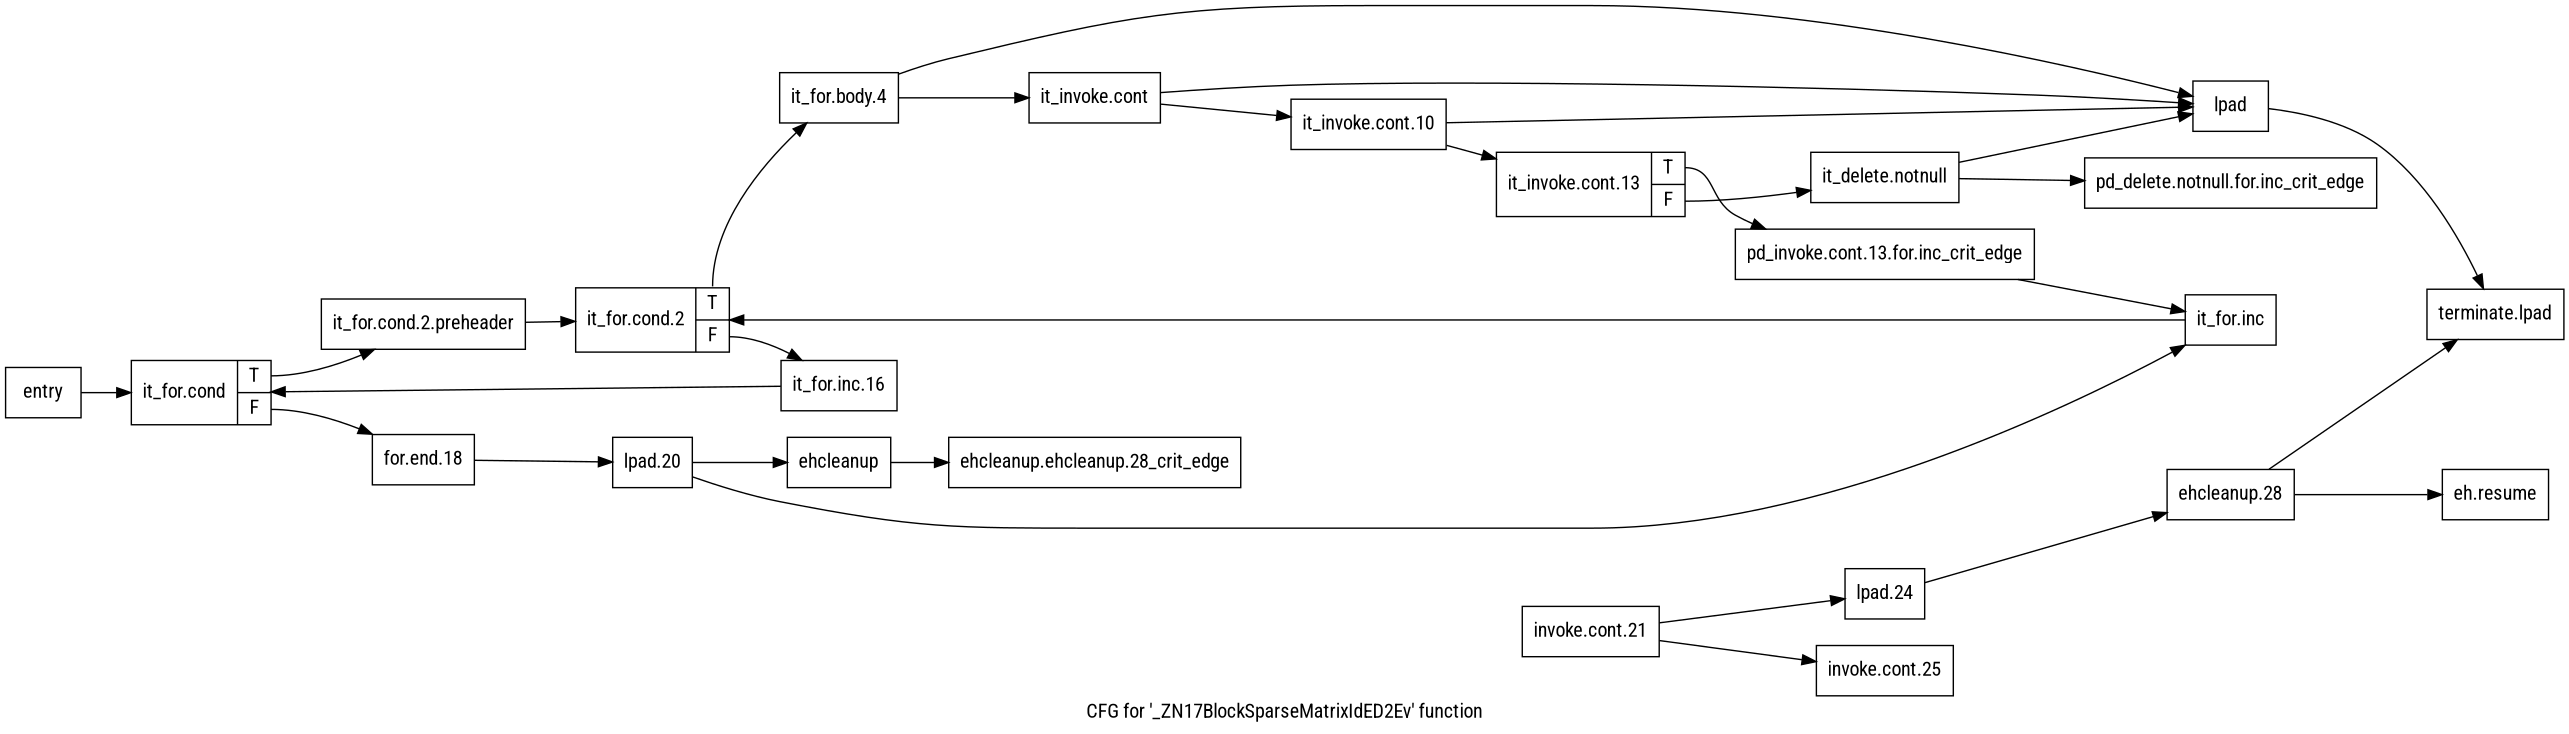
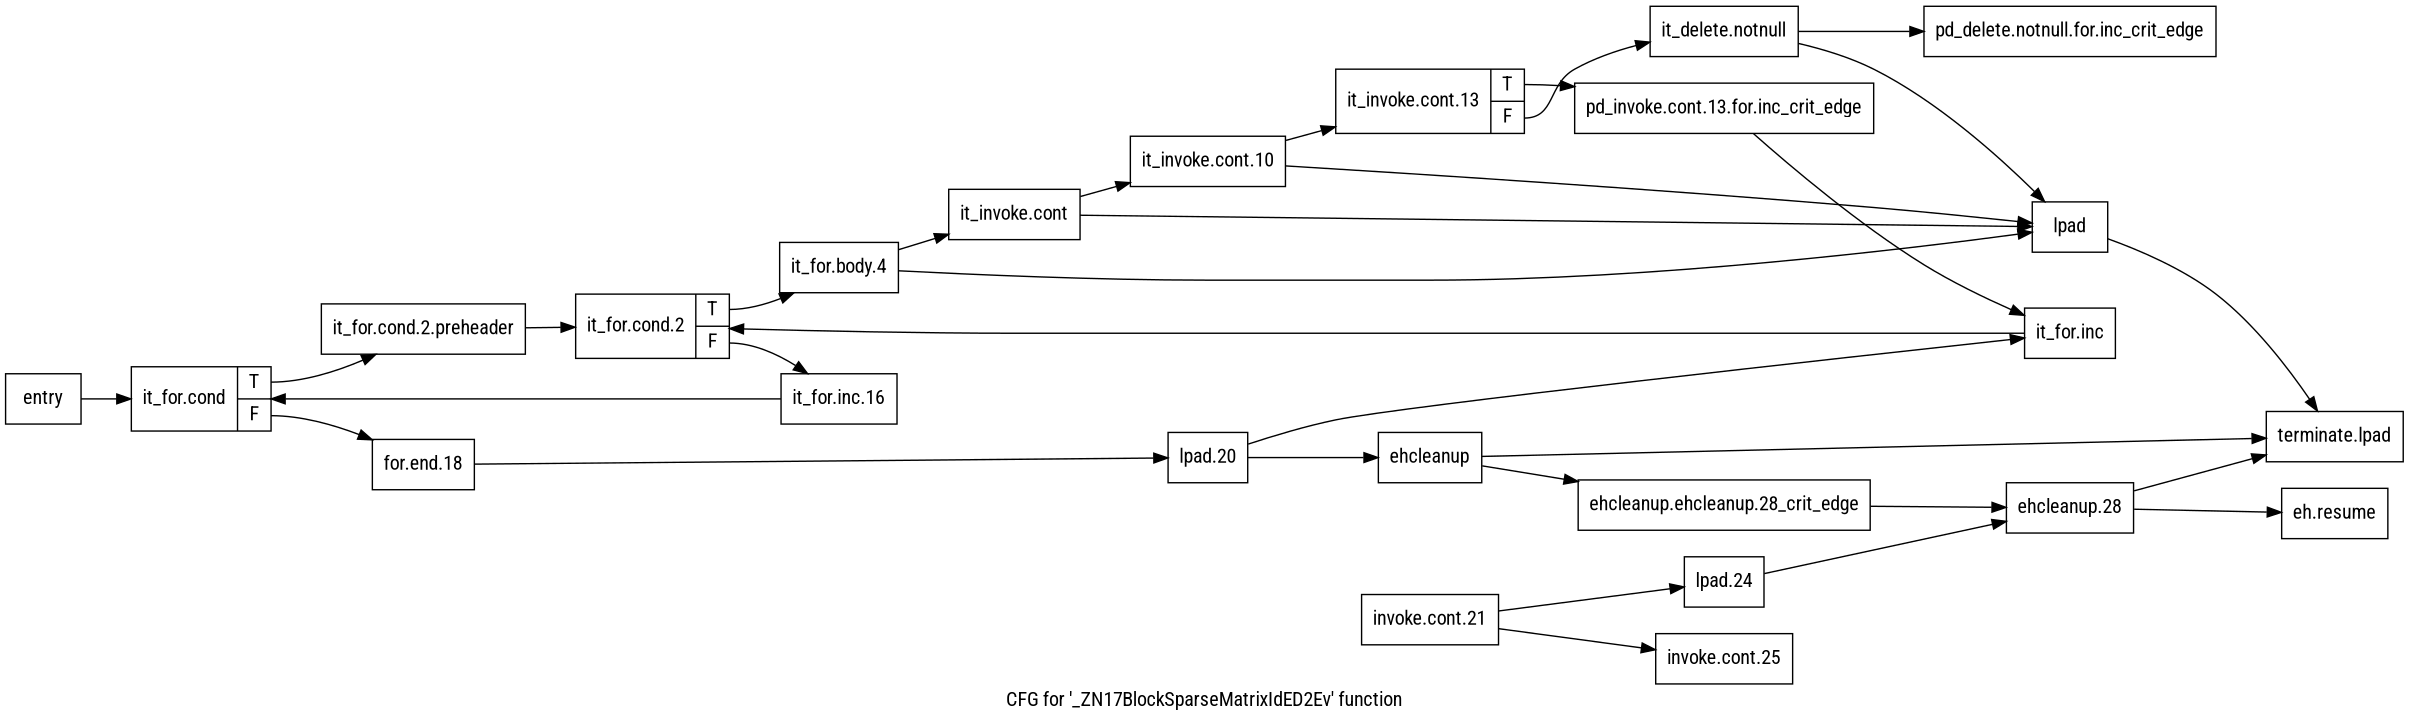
none -> (1867, 447)
none -> (1931, 507)
